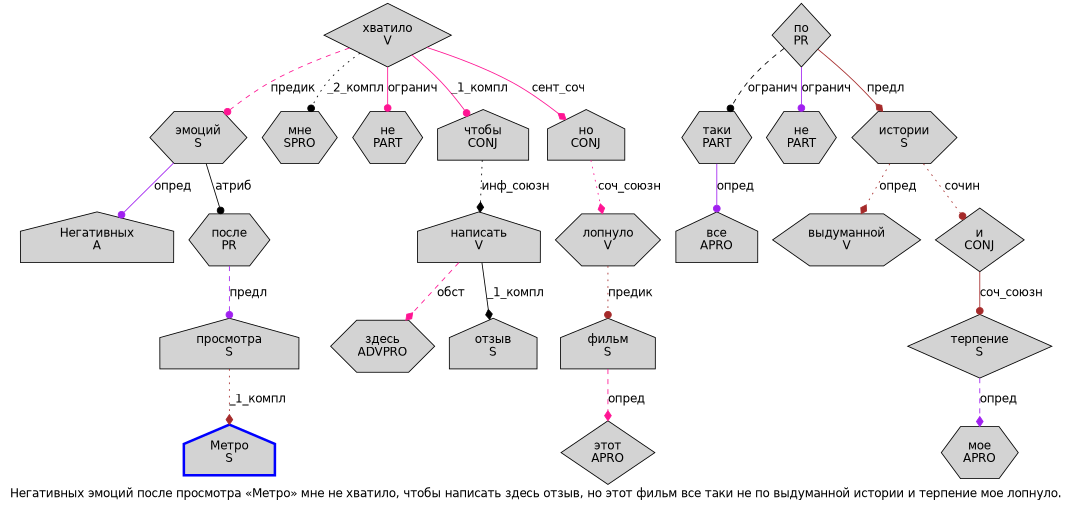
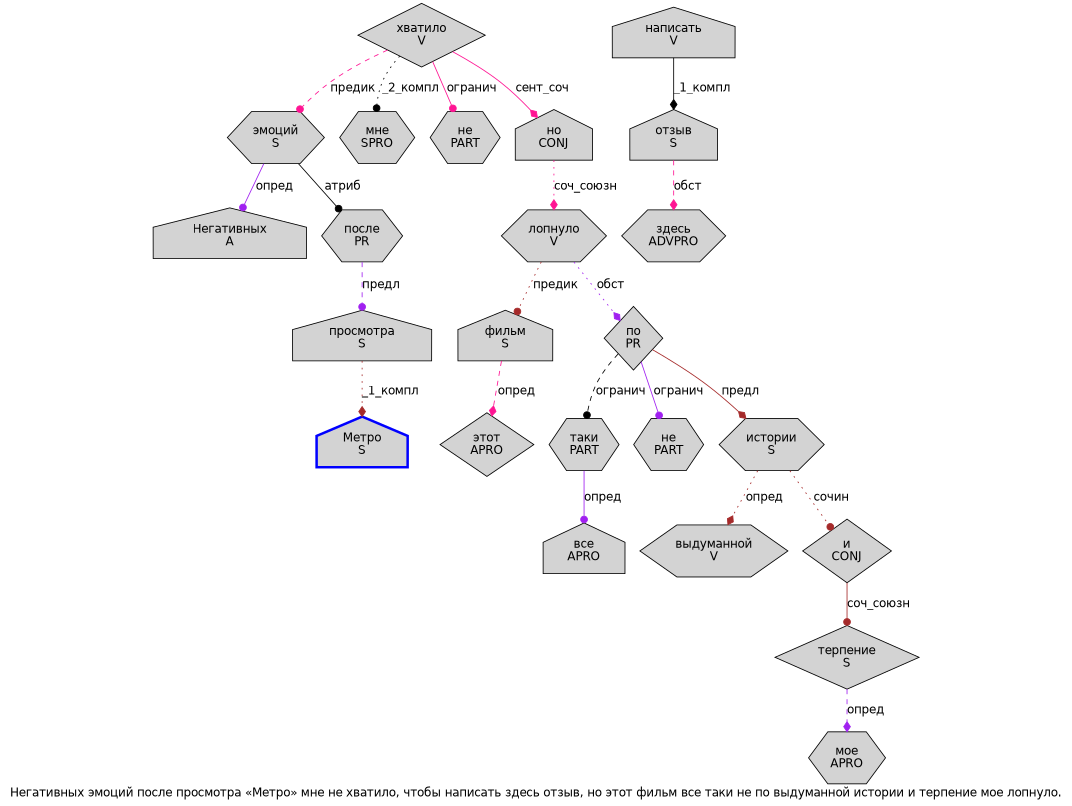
(483, 138) -> none
none -> (594, 287)
(436, 288) -> (674, 180)
